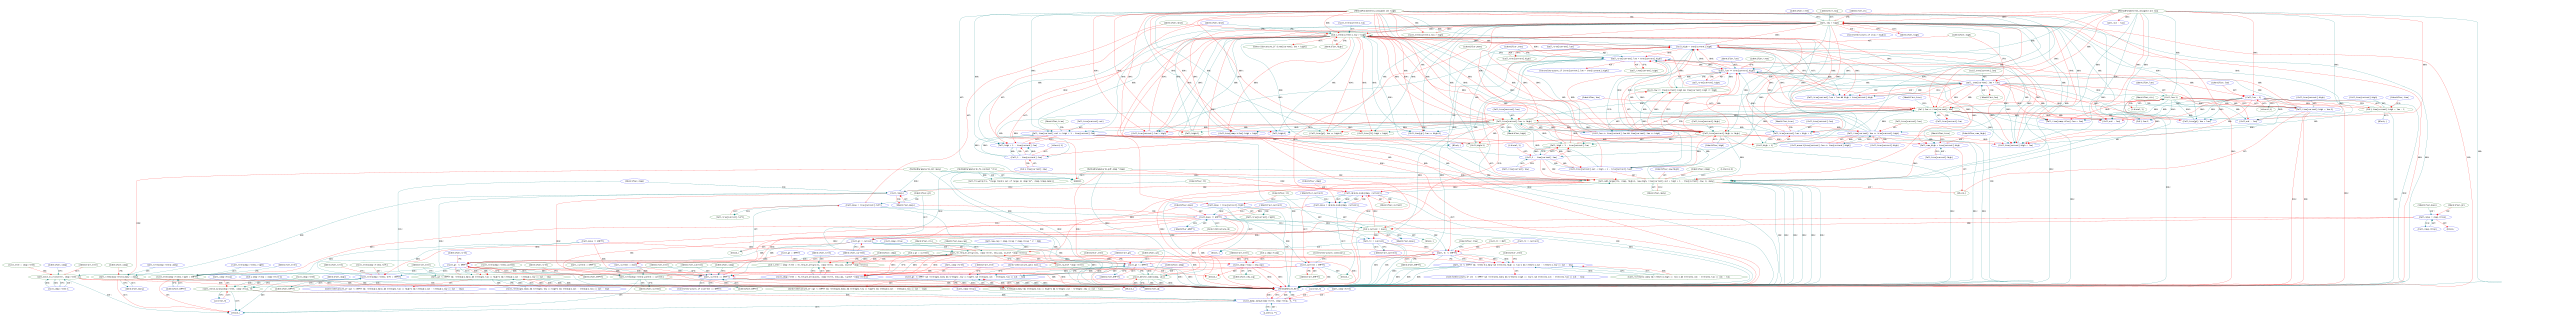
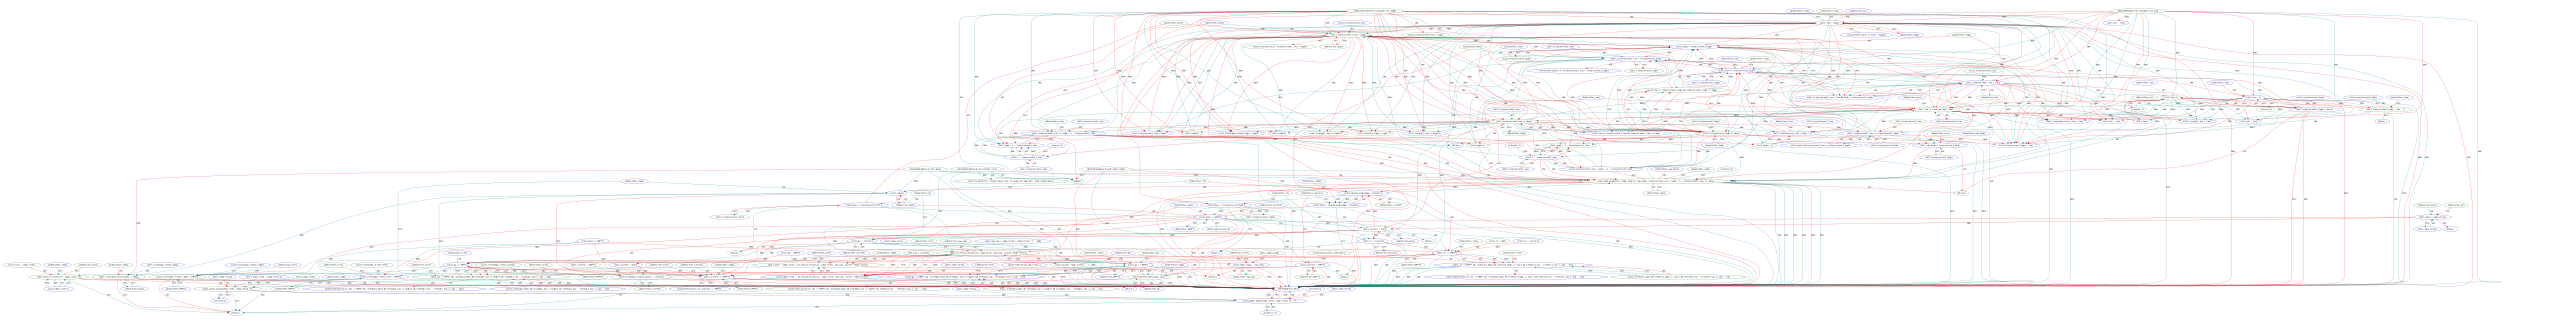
(1762, 112) -> (1762, 112)
